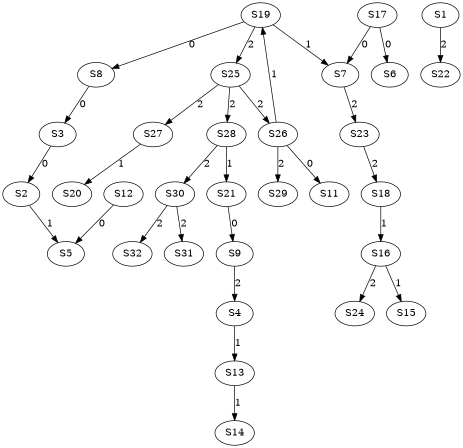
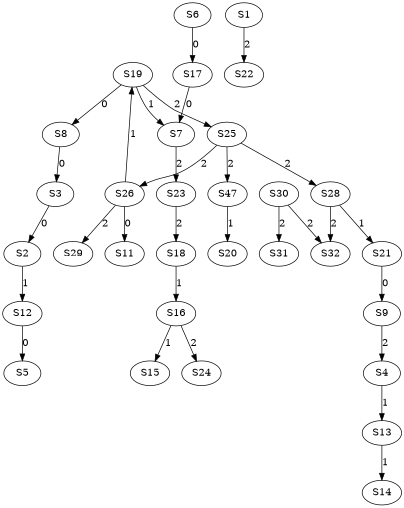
(383, 42) -> (193, 41)
(153, 134) -> (228, 194)
(203, 162) -> (330, 221)
(41, 221) -> (22, 280)
